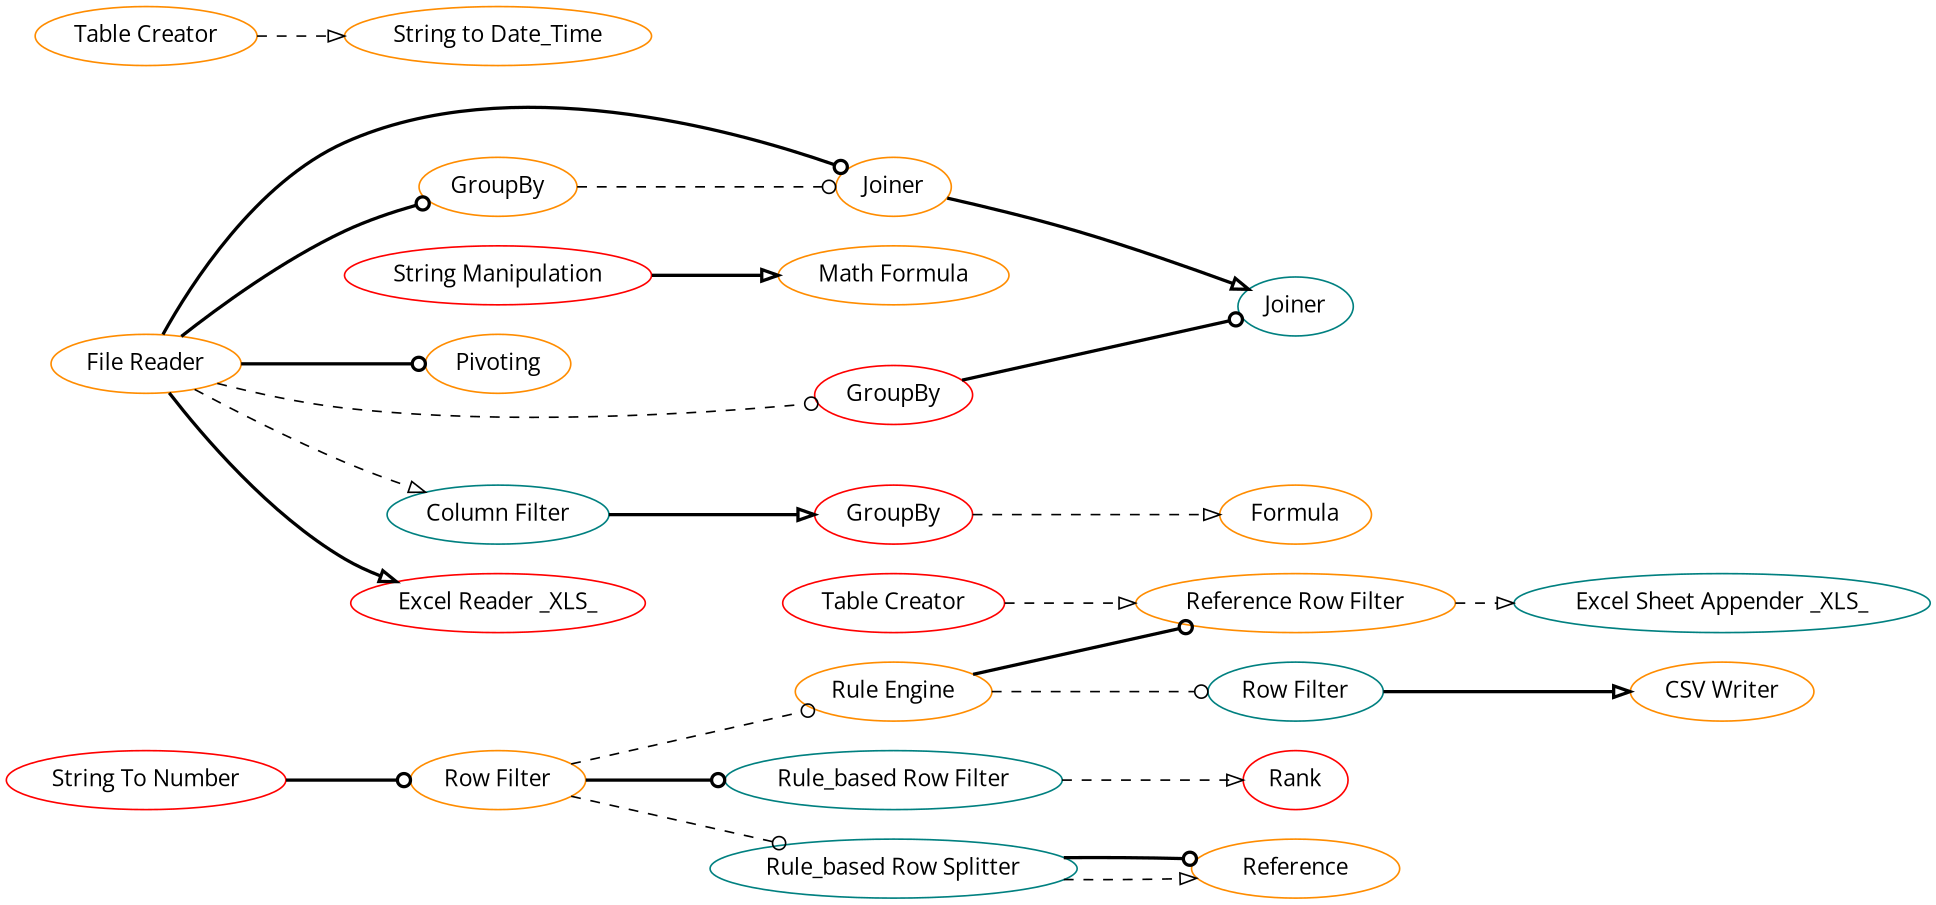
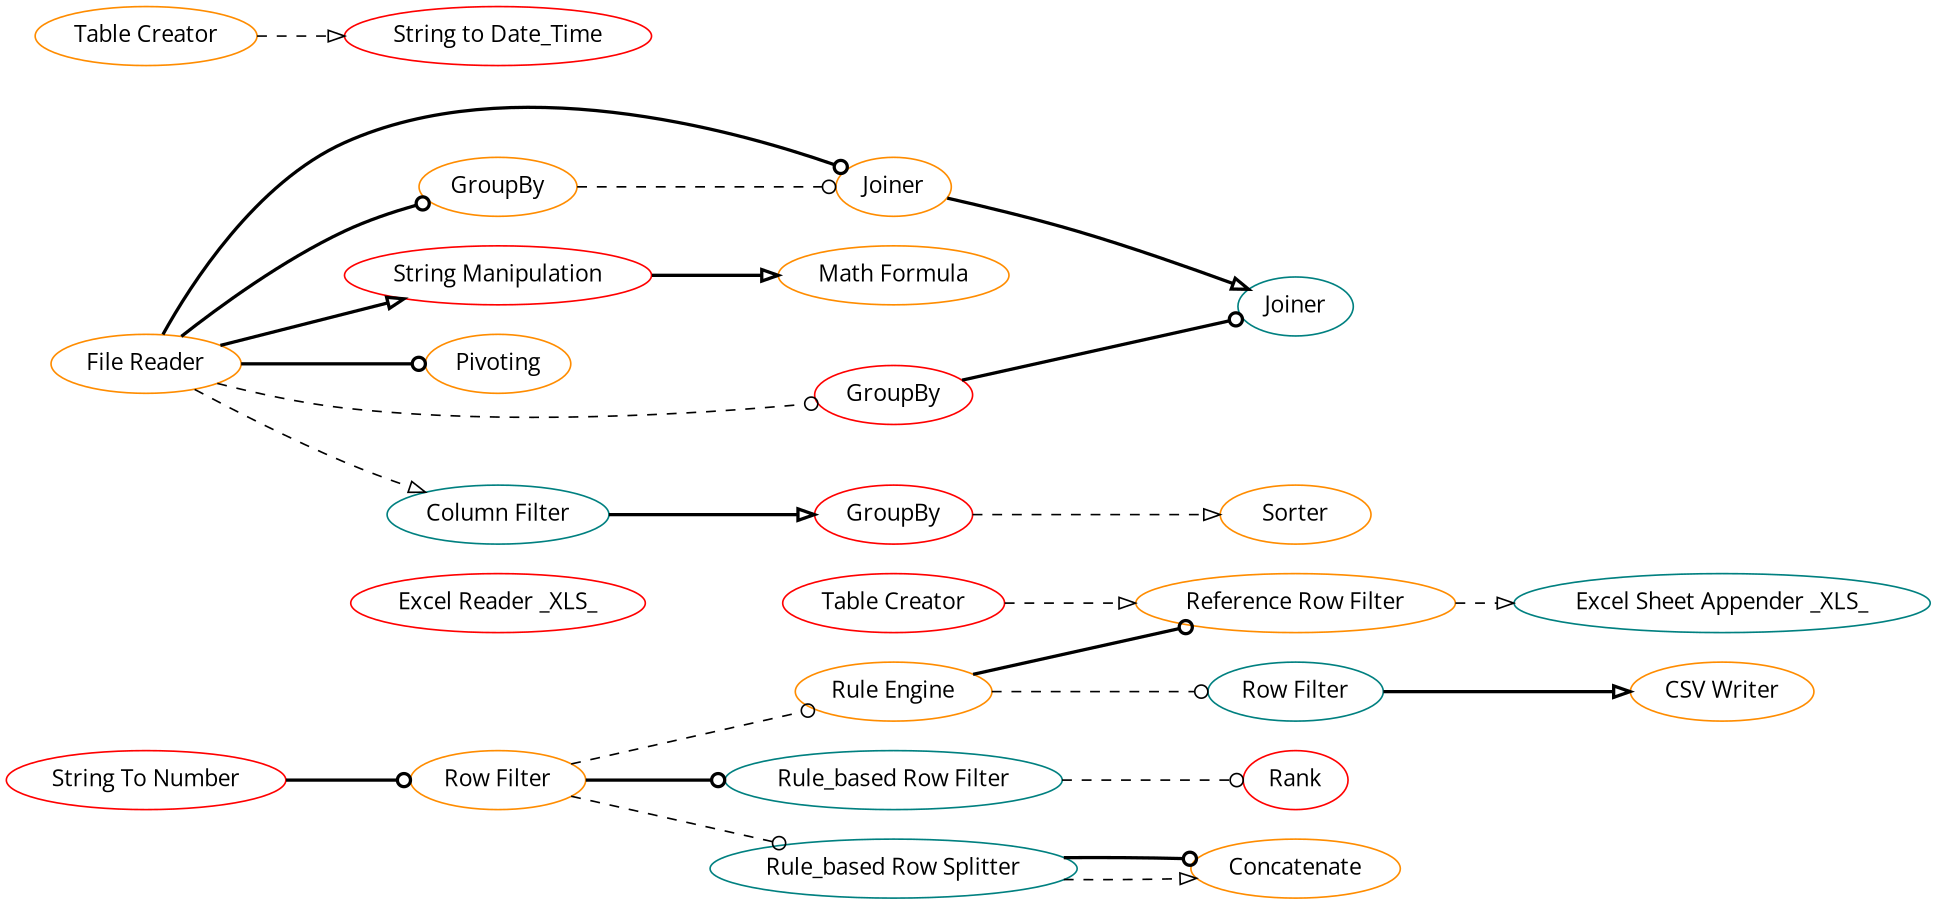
(498, 36) -> (498, 36)
(264, 498) -> (304, 324)
(1296, 515) -> (1296, 515)
(1146, 780) -> (1146, 780)
(1296, 869) -> (1296, 869)
